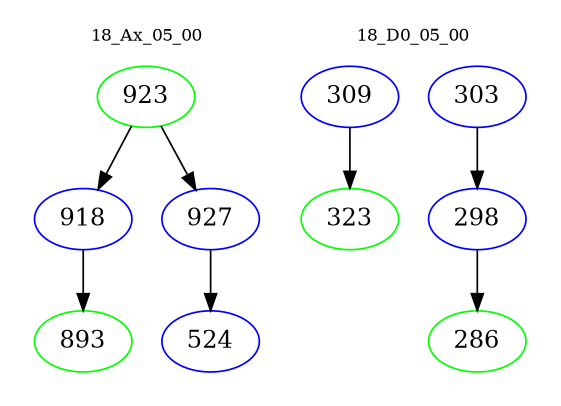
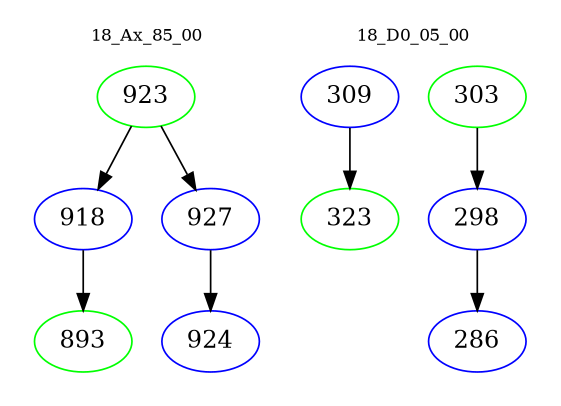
(147, 37) -> (147, 37)
(477, 97) -> (477, 97)
(211, 341) -> (211, 341)
(477, 341) -> (477, 341)
